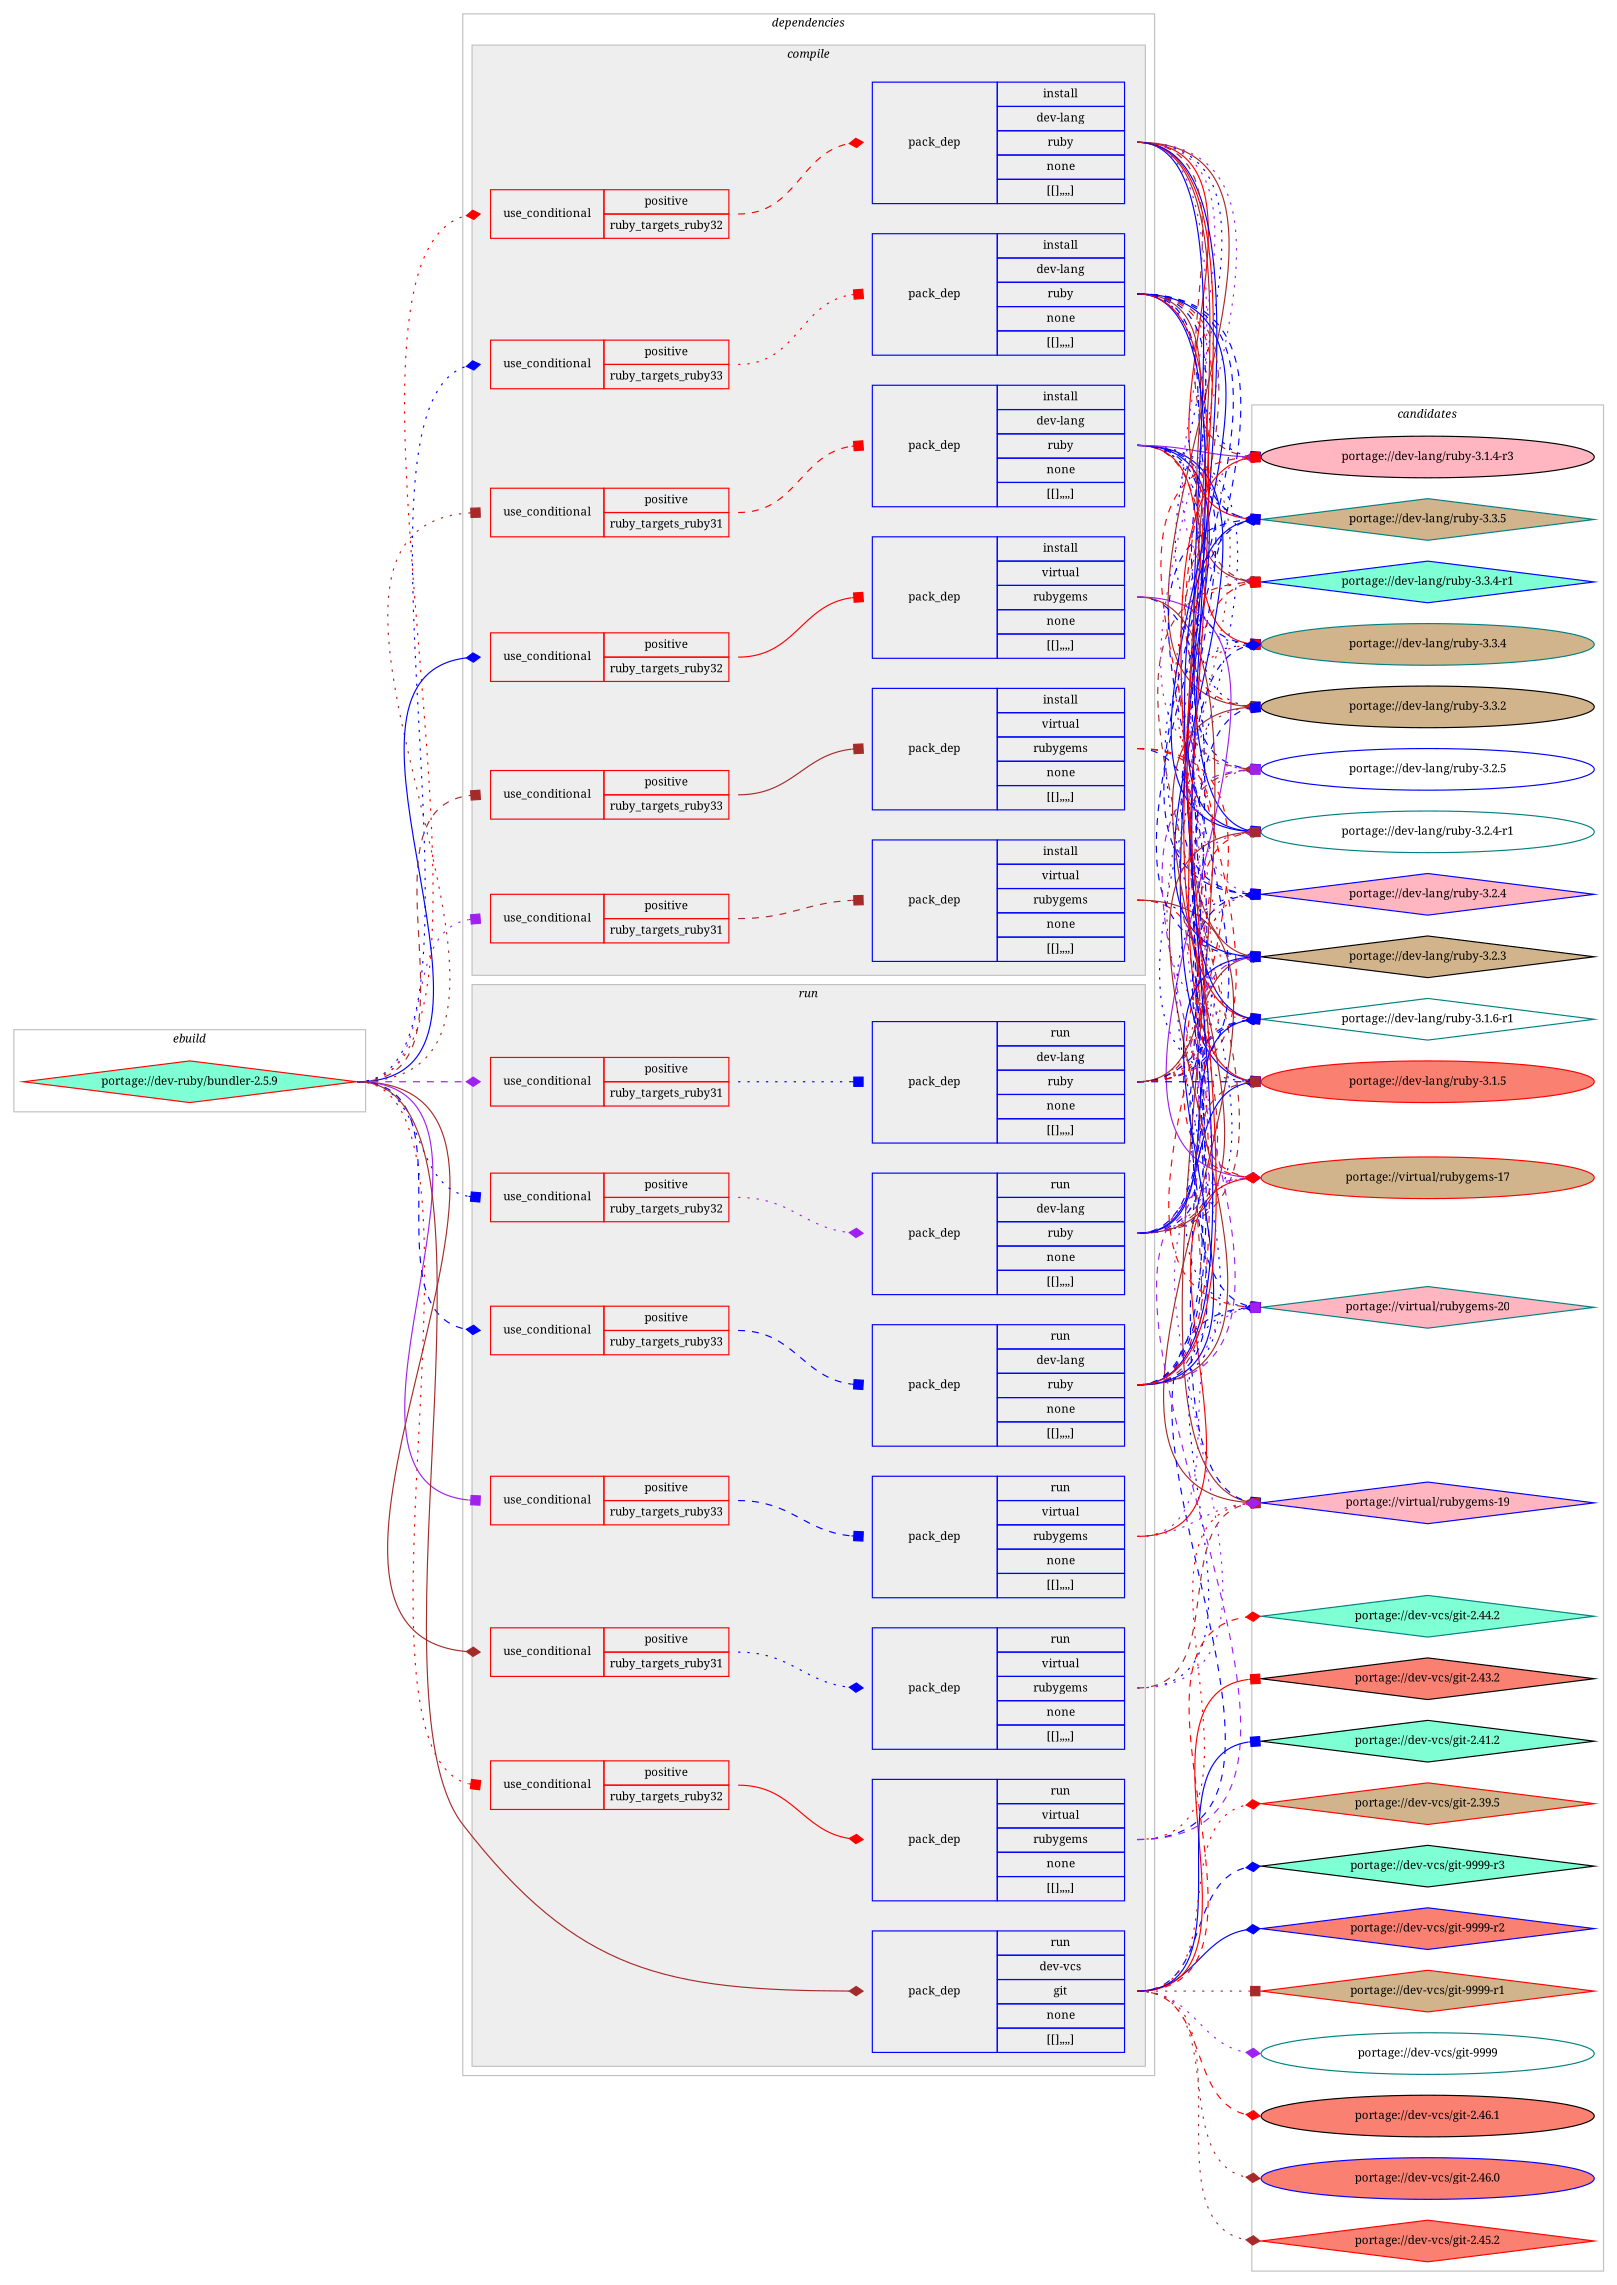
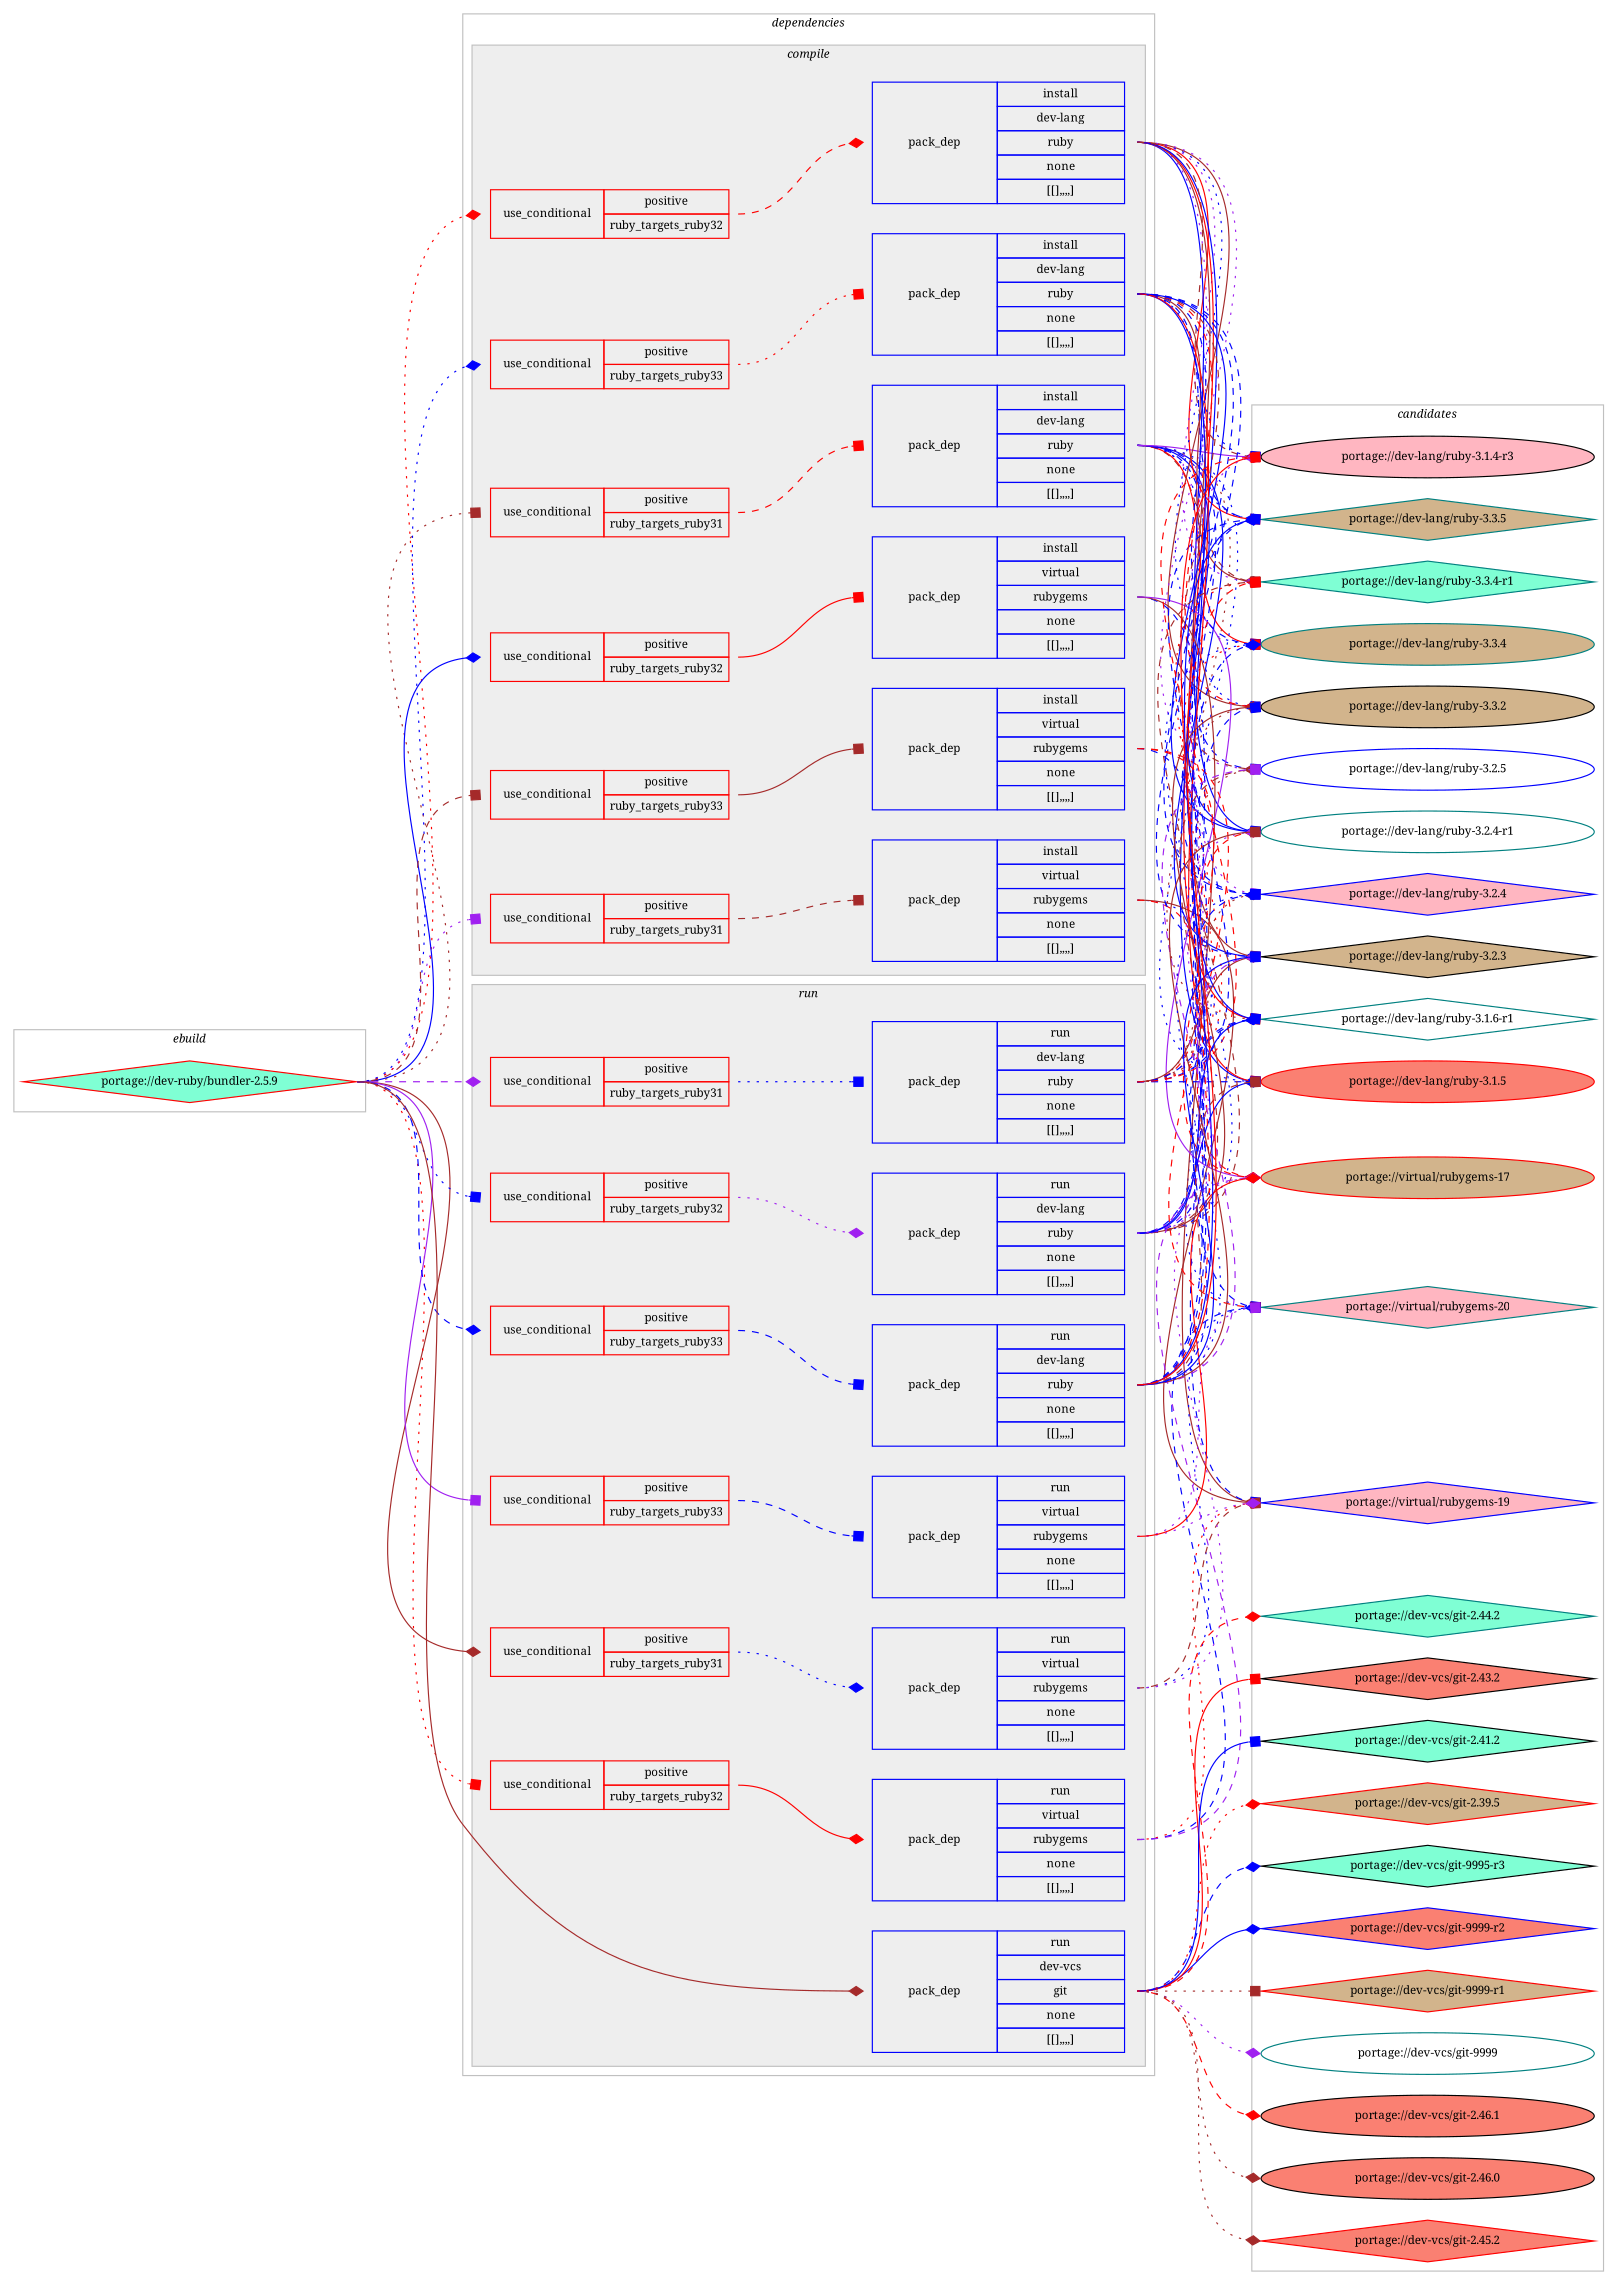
(1428, 582) -> (1428, 582)
(1428, 1866) -> (1428, 1866)
(1428, 2179) -> (1428, 2179)
